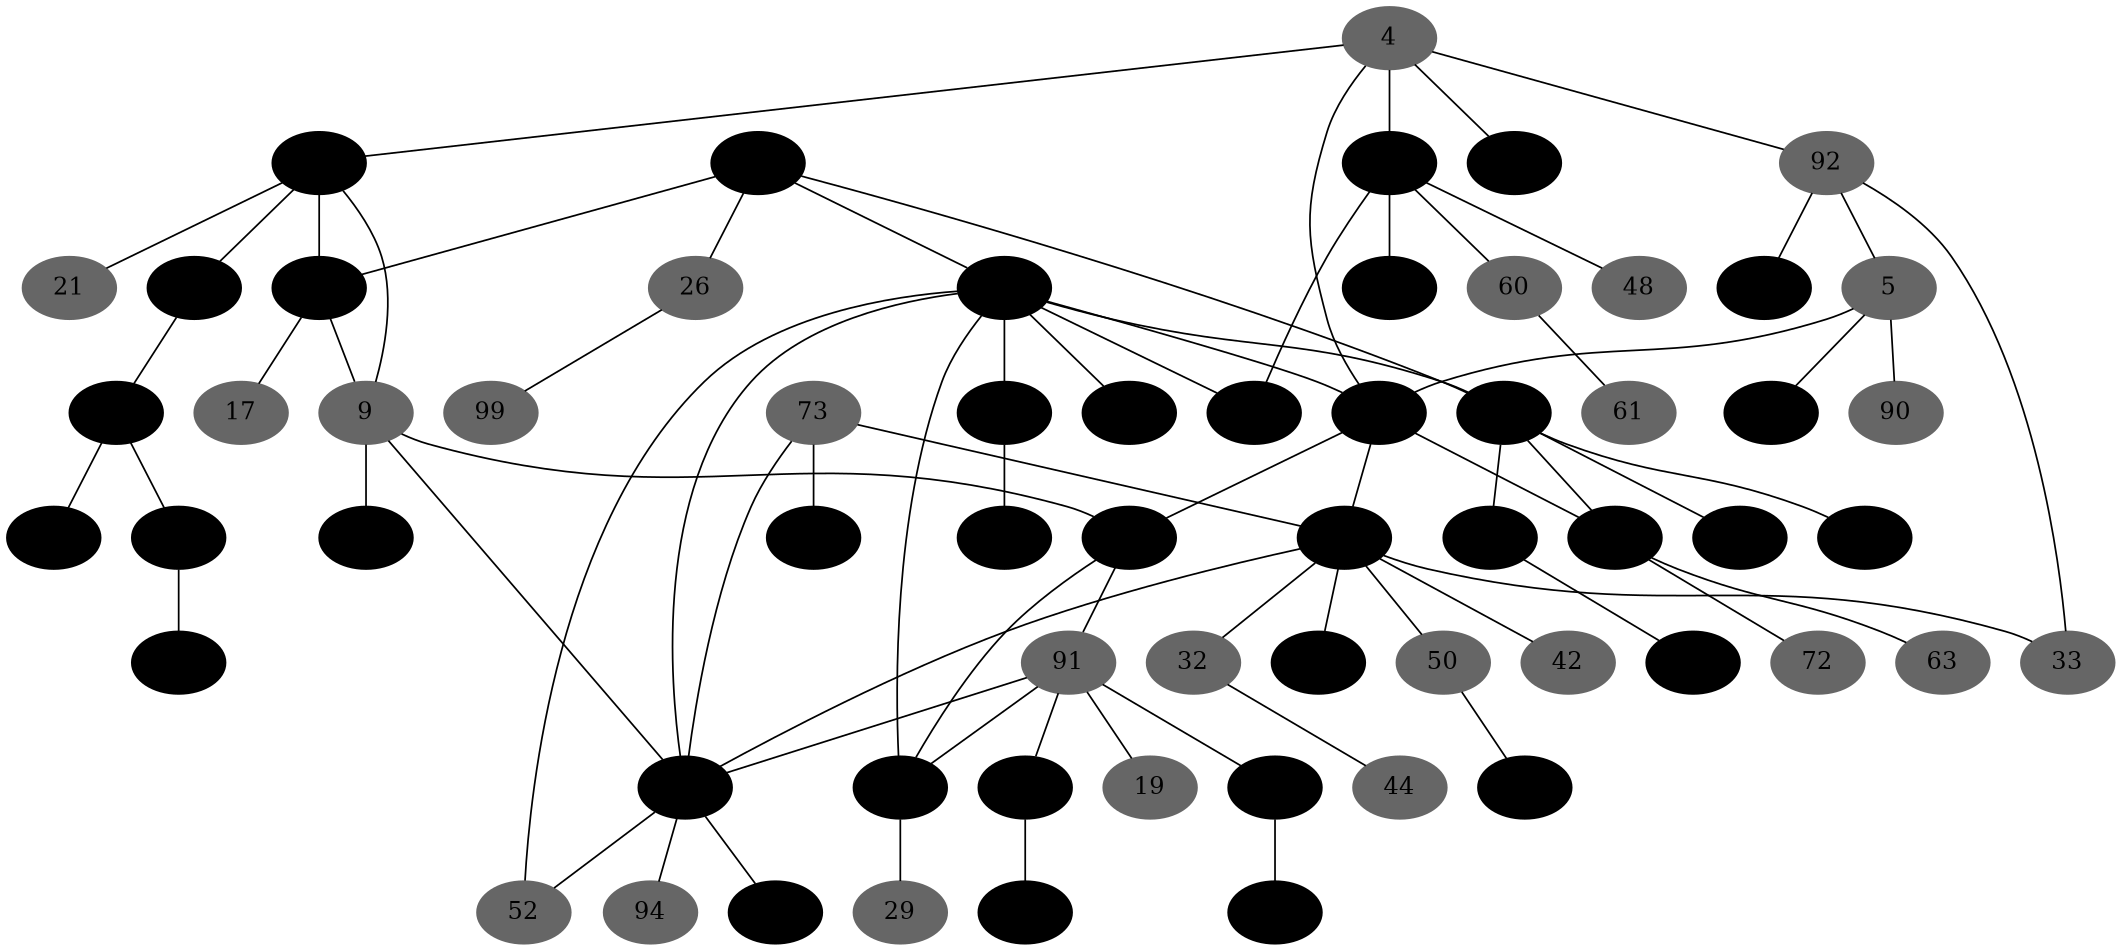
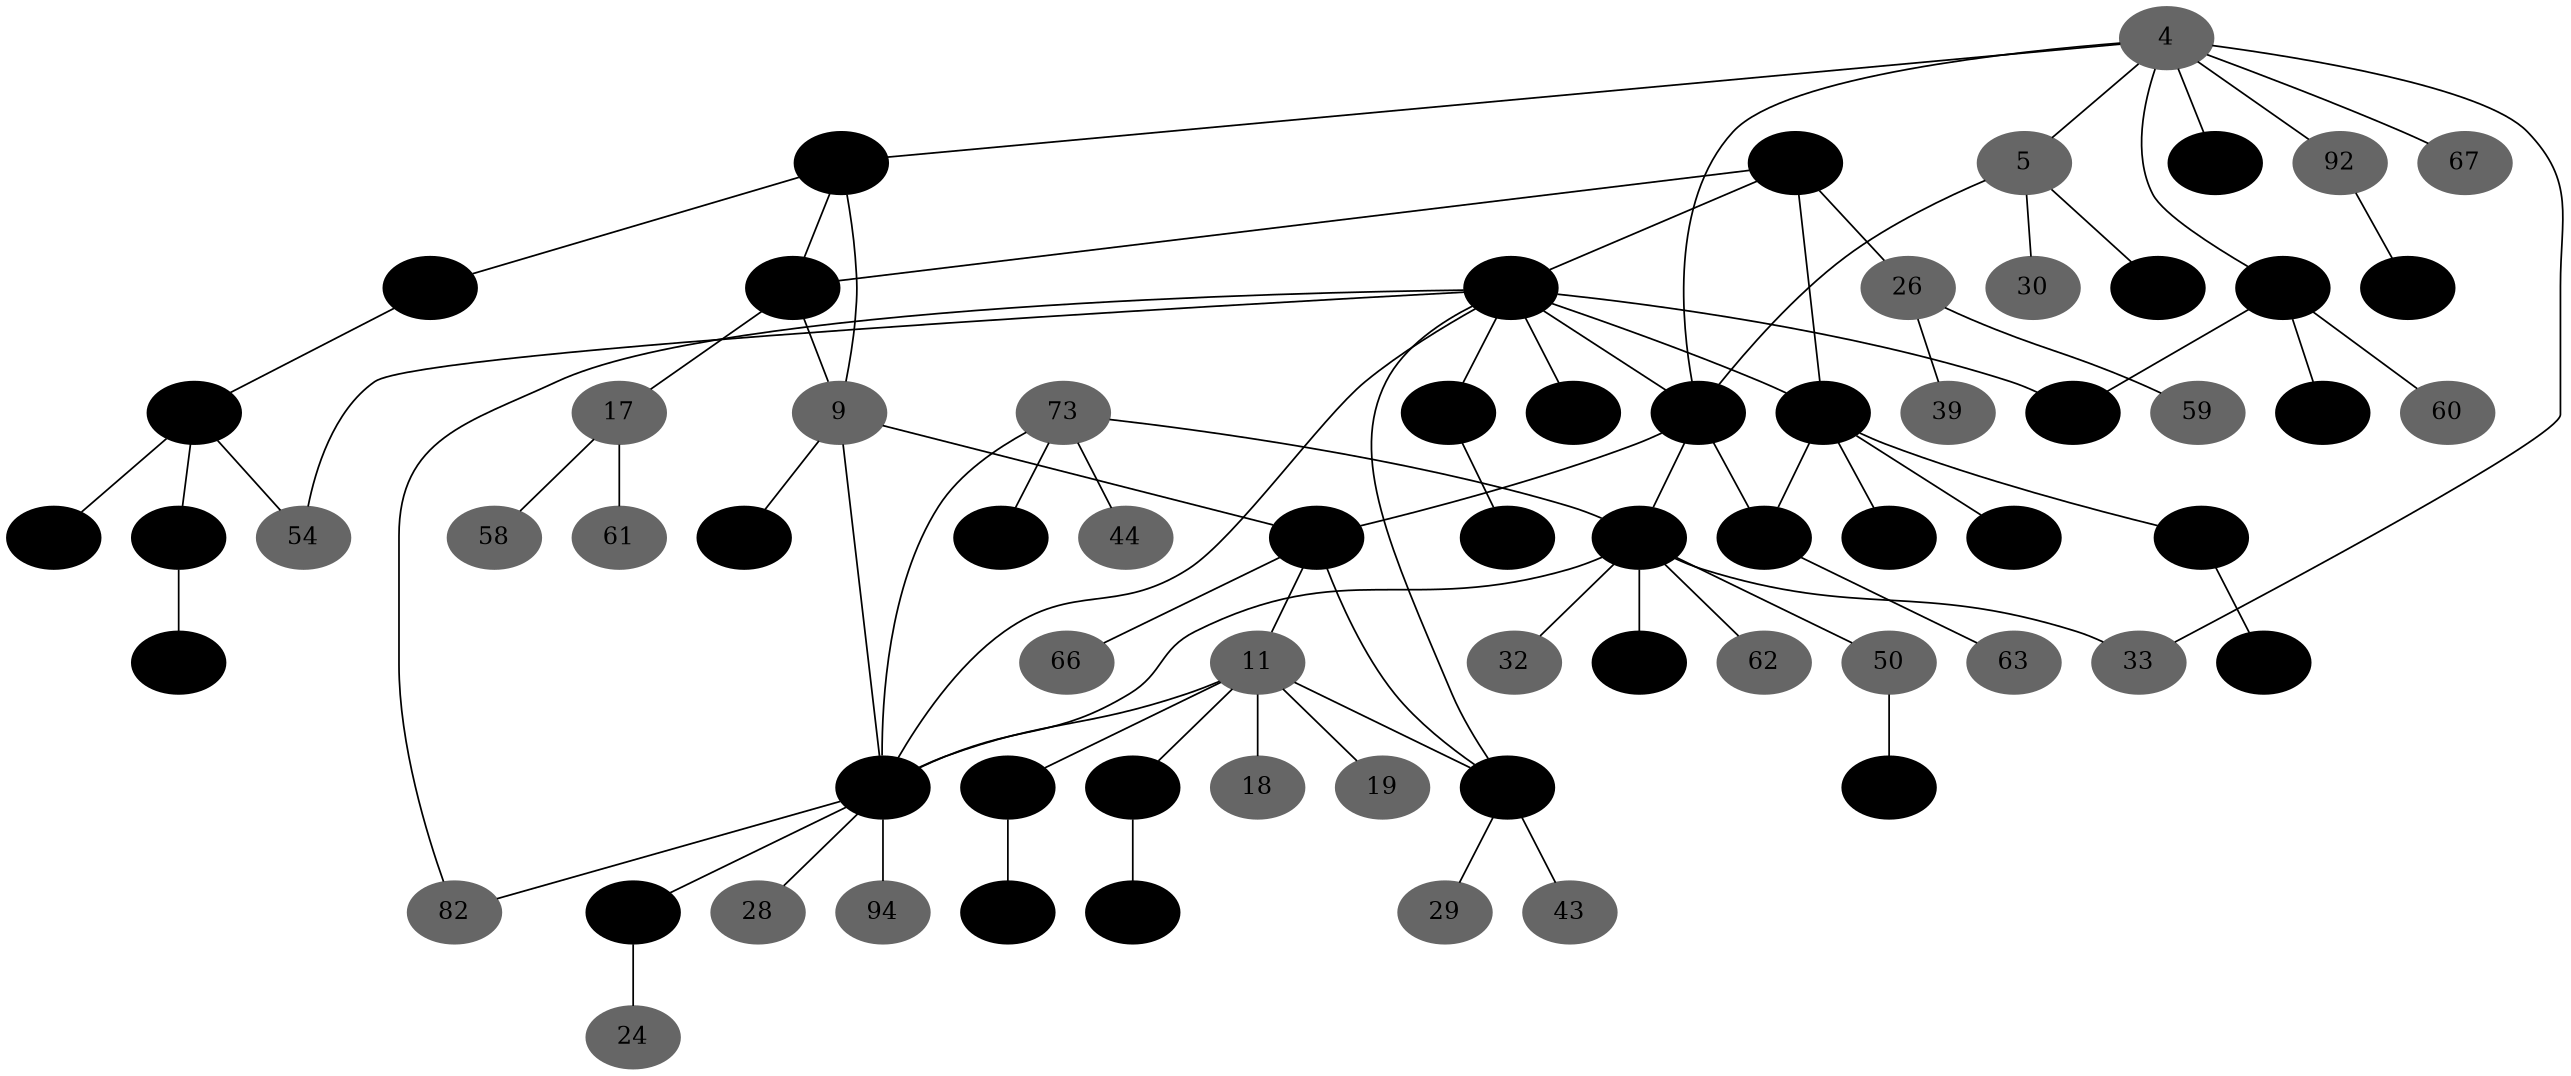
none -> (2465, 163)
(1858, 226) -> (2095, 101)
(69, 288) -> none
(1639, 288) -> none
(1565, 343) -> (619, 475)
(2013, 382) -> (2560, 328)
(491, 413) -> (2198, 413)
(1896, 413) -> (2033, 288)
none -> (1948, 413)
none -> (304, 538)
none -> (494, 538)
none -> (1067, 663)
(1069, 663) -> (1258, 663)
(1568, 663) -> (1764, 663)
(1818, 663) -> none
(1297, 725) -> (1090, 467)
none -> (1258, 788)
(524, 912) -> (454, 912)
none -> (758, 912)
none -> (1570, 912)
none -> (633, 1037)
